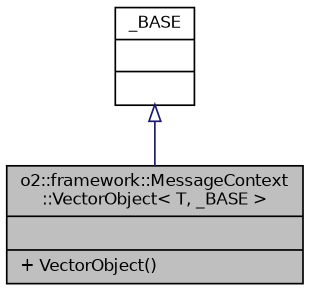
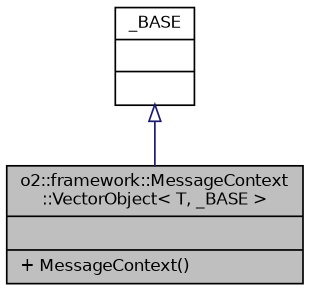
(89, 266) -> (105, 266)
